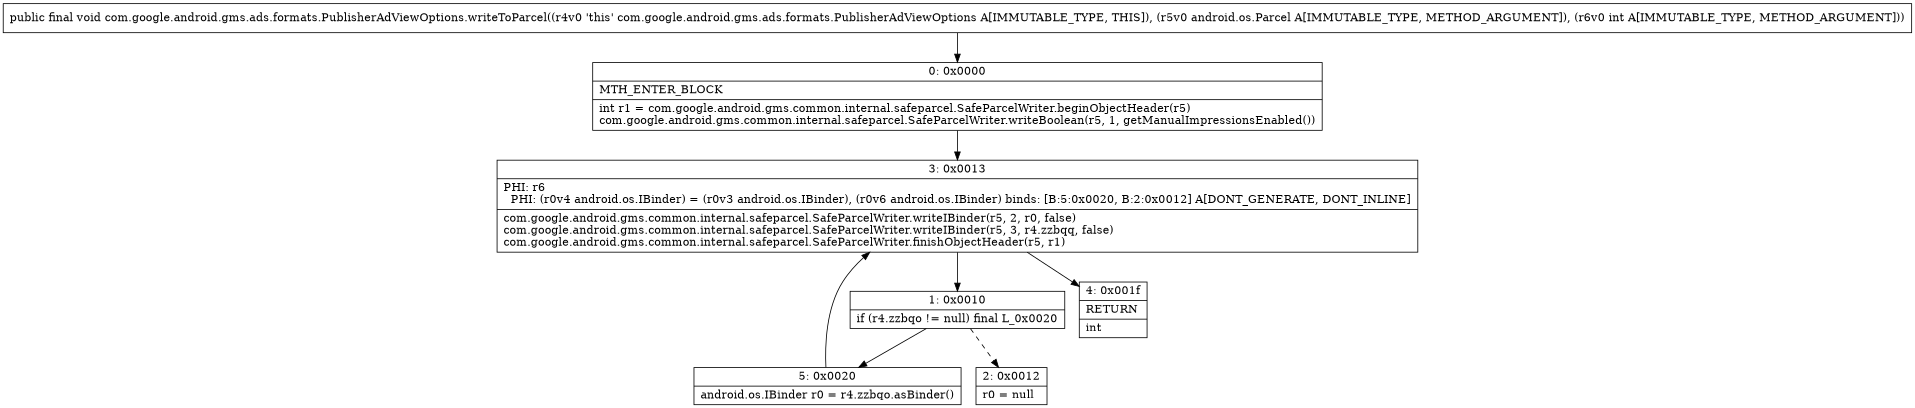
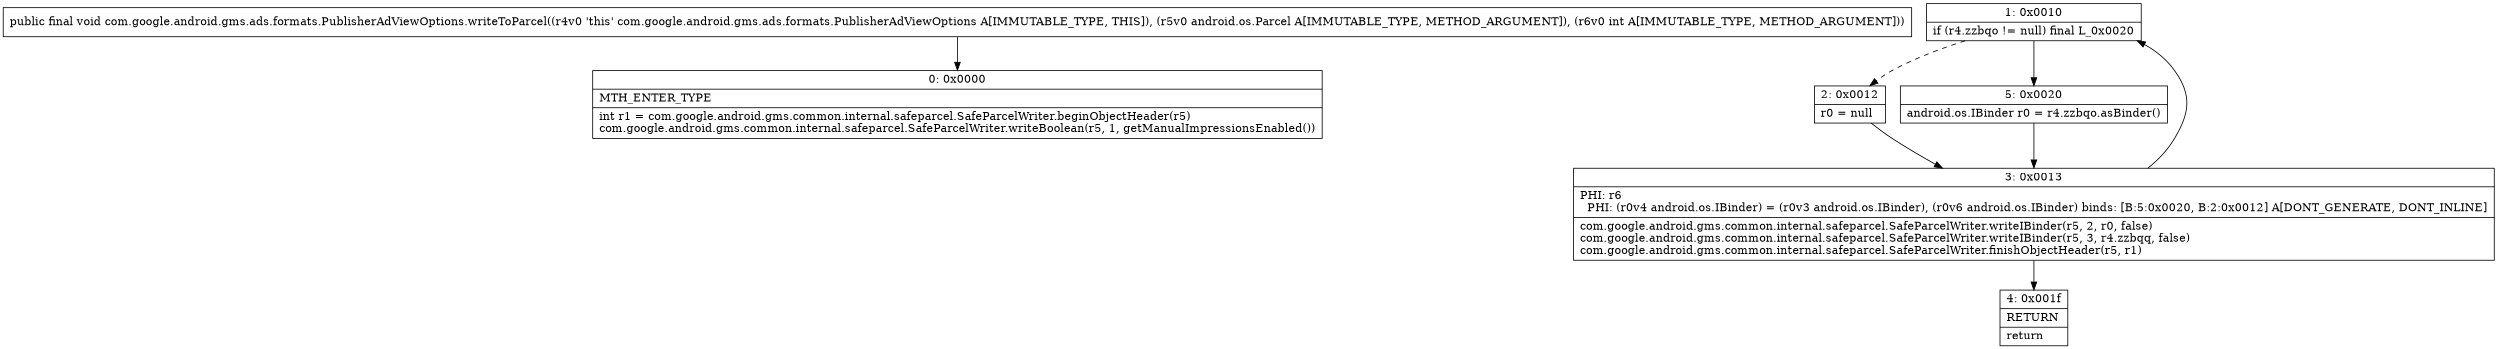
(661, 90) -> (656, 98)
(957, 141) -> (1902, 145)
(1094, 328) -> (2025, 336)
